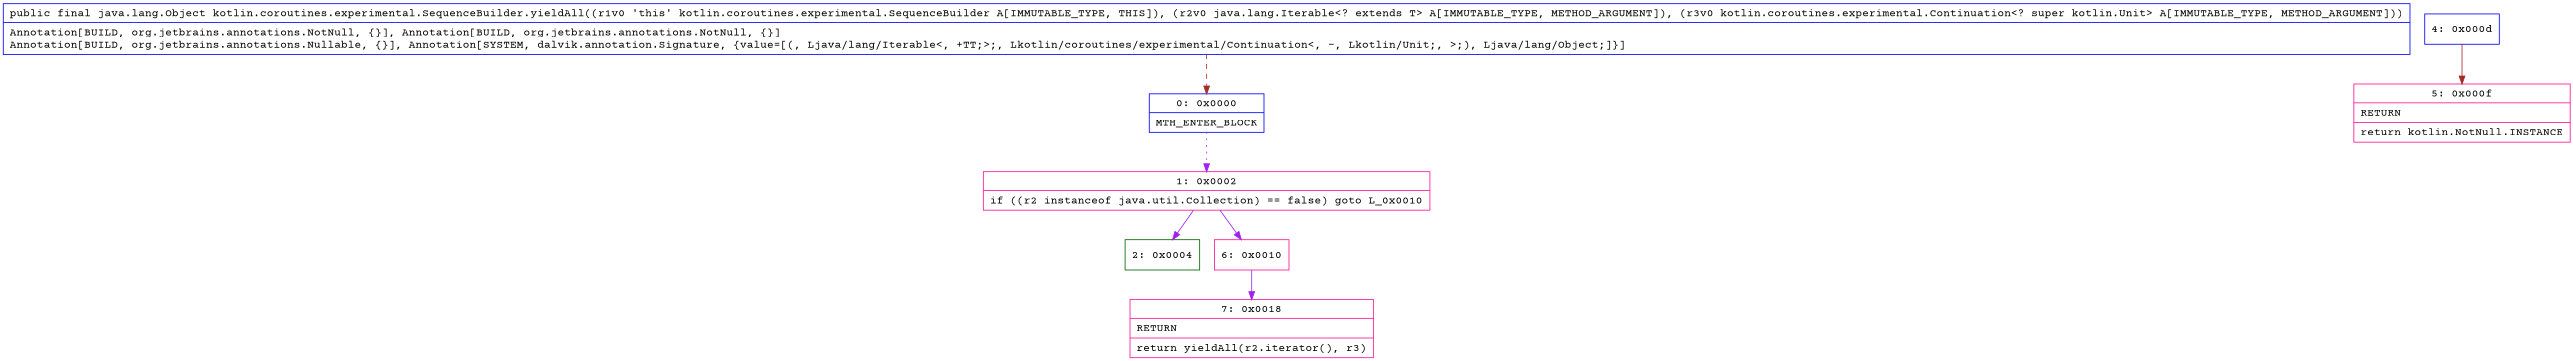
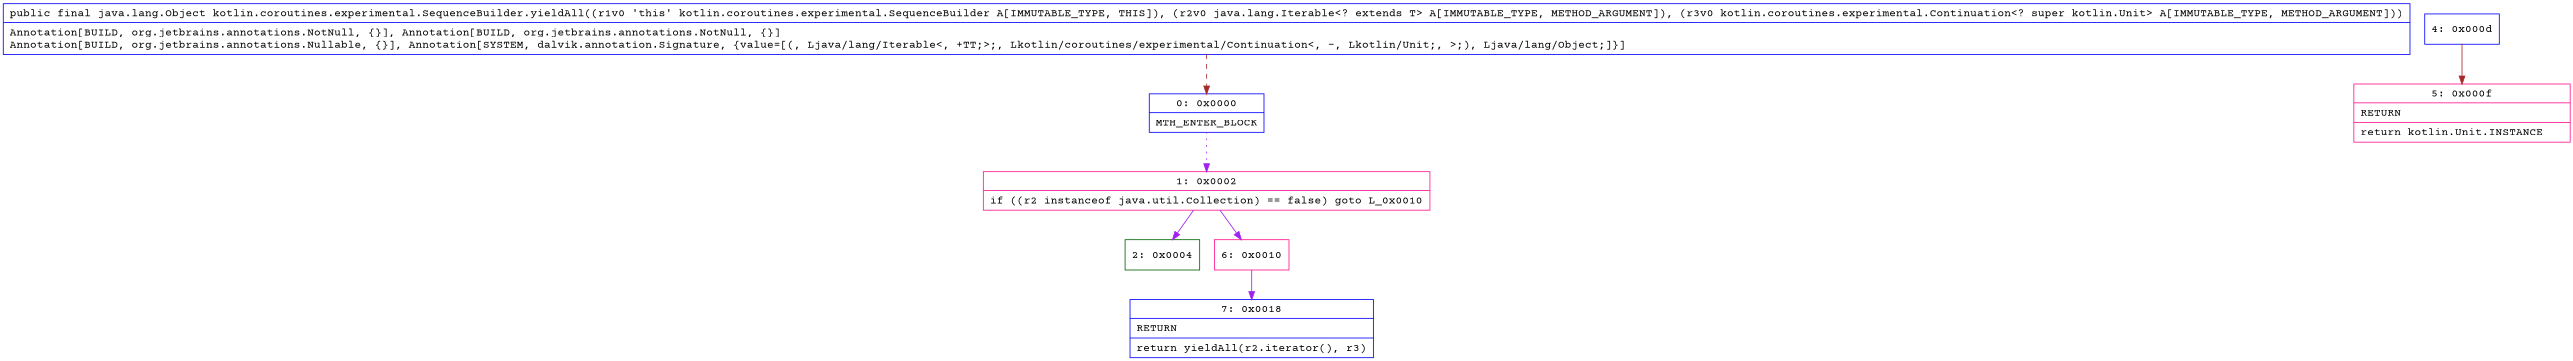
(2462, 132) -> (2452, 132)
(1252, 329) -> (1252, 329)
